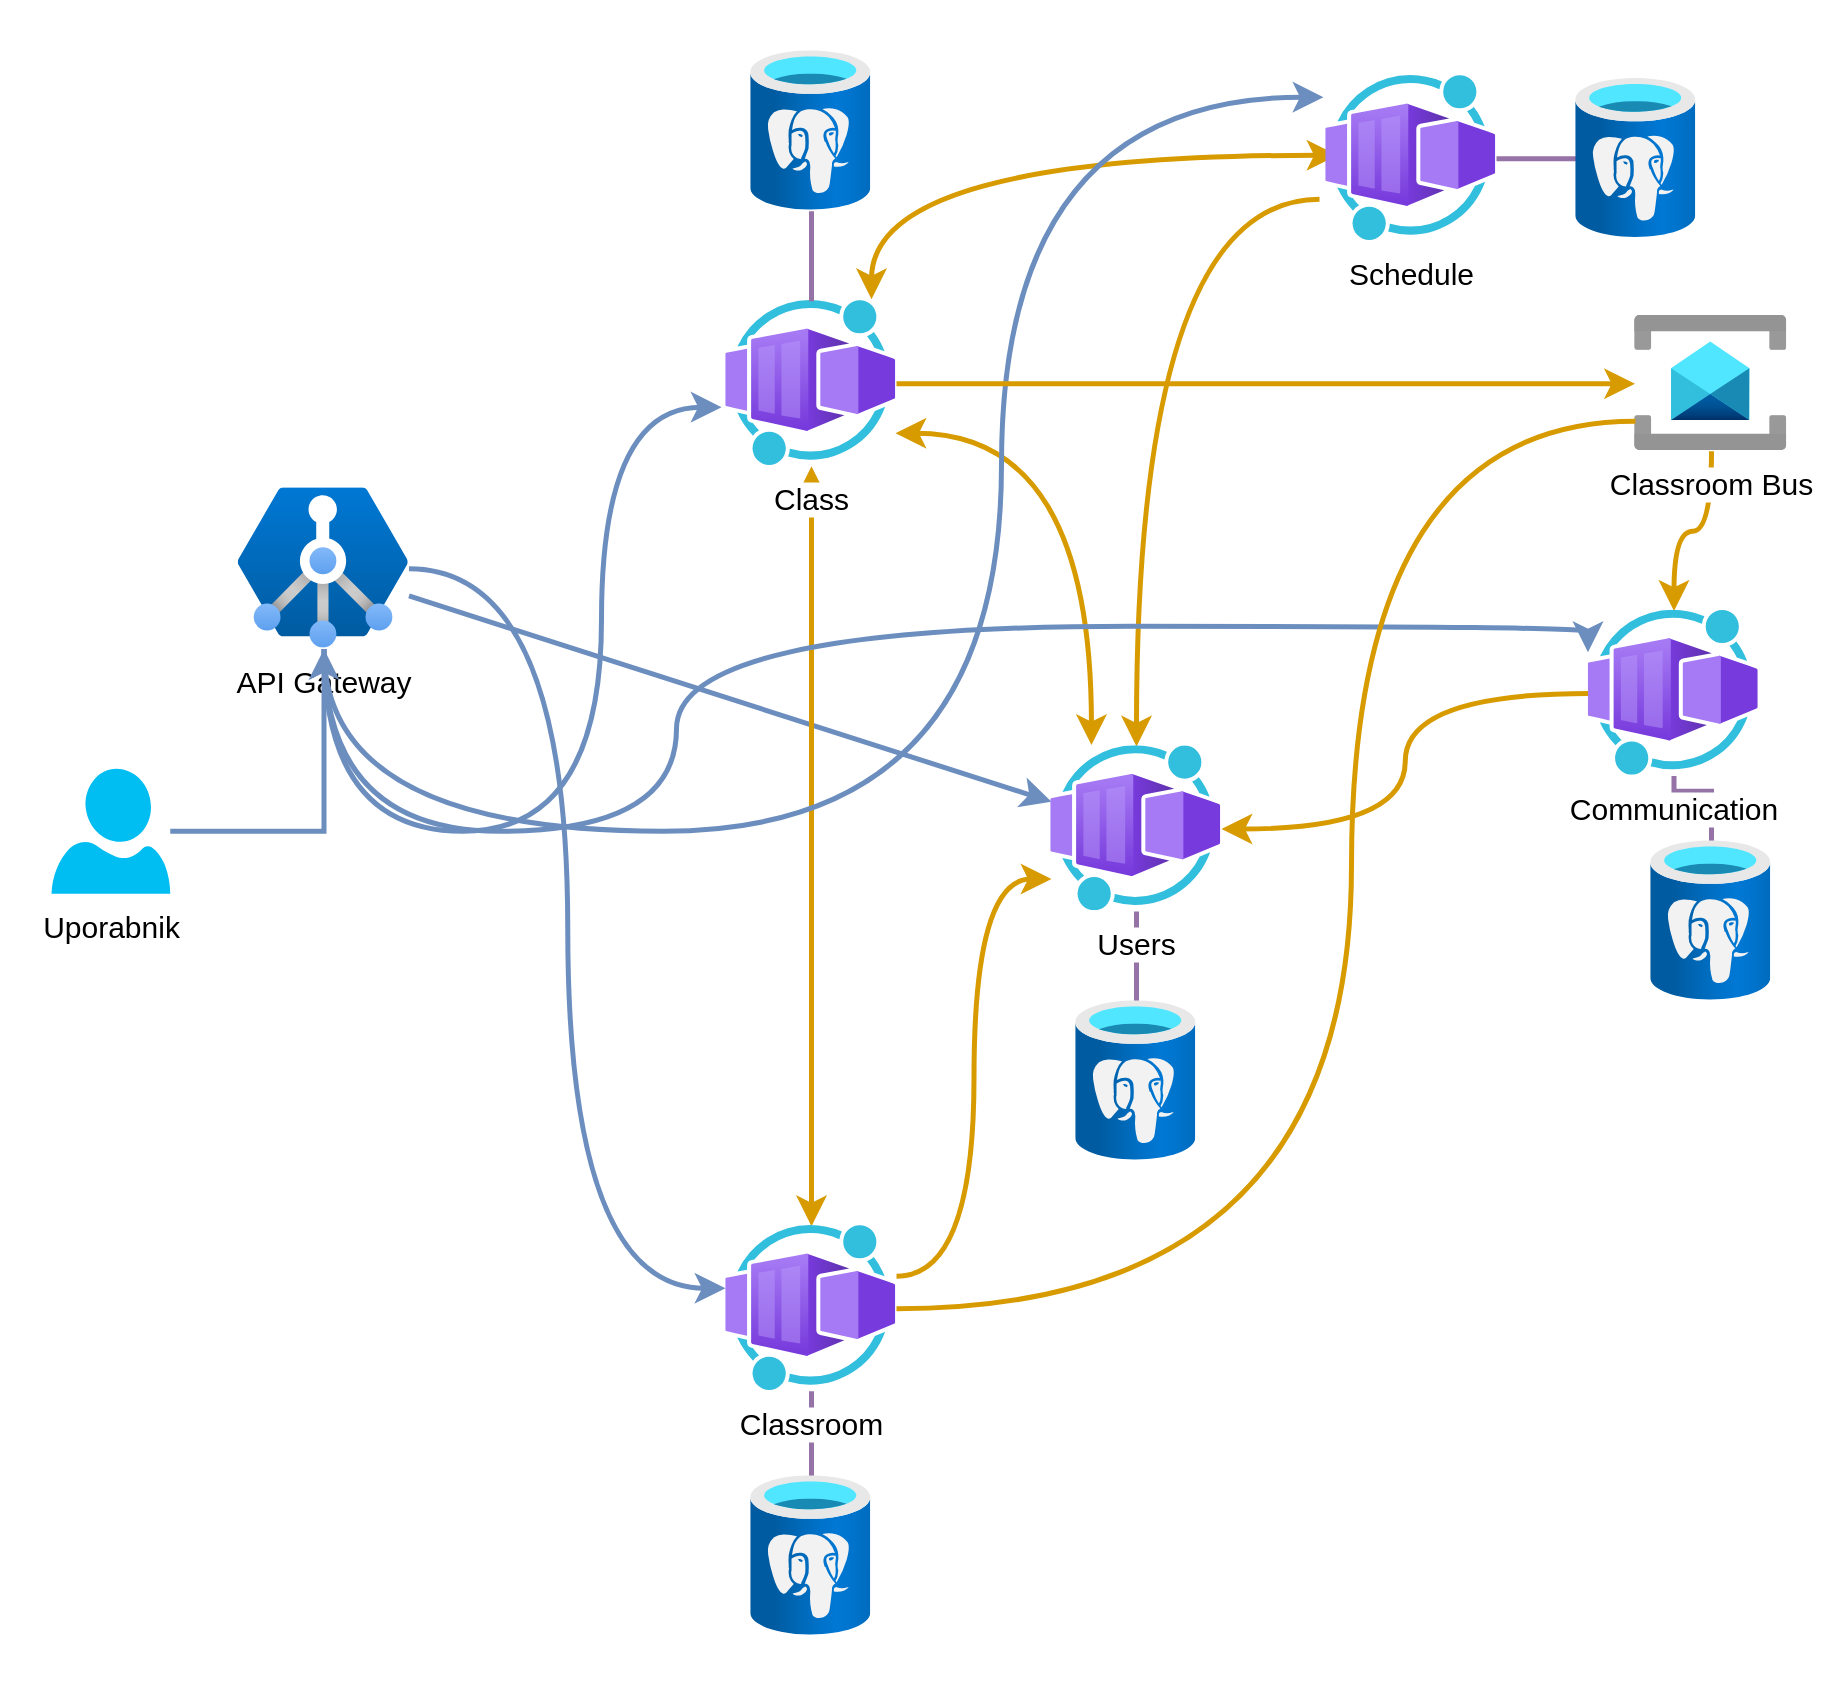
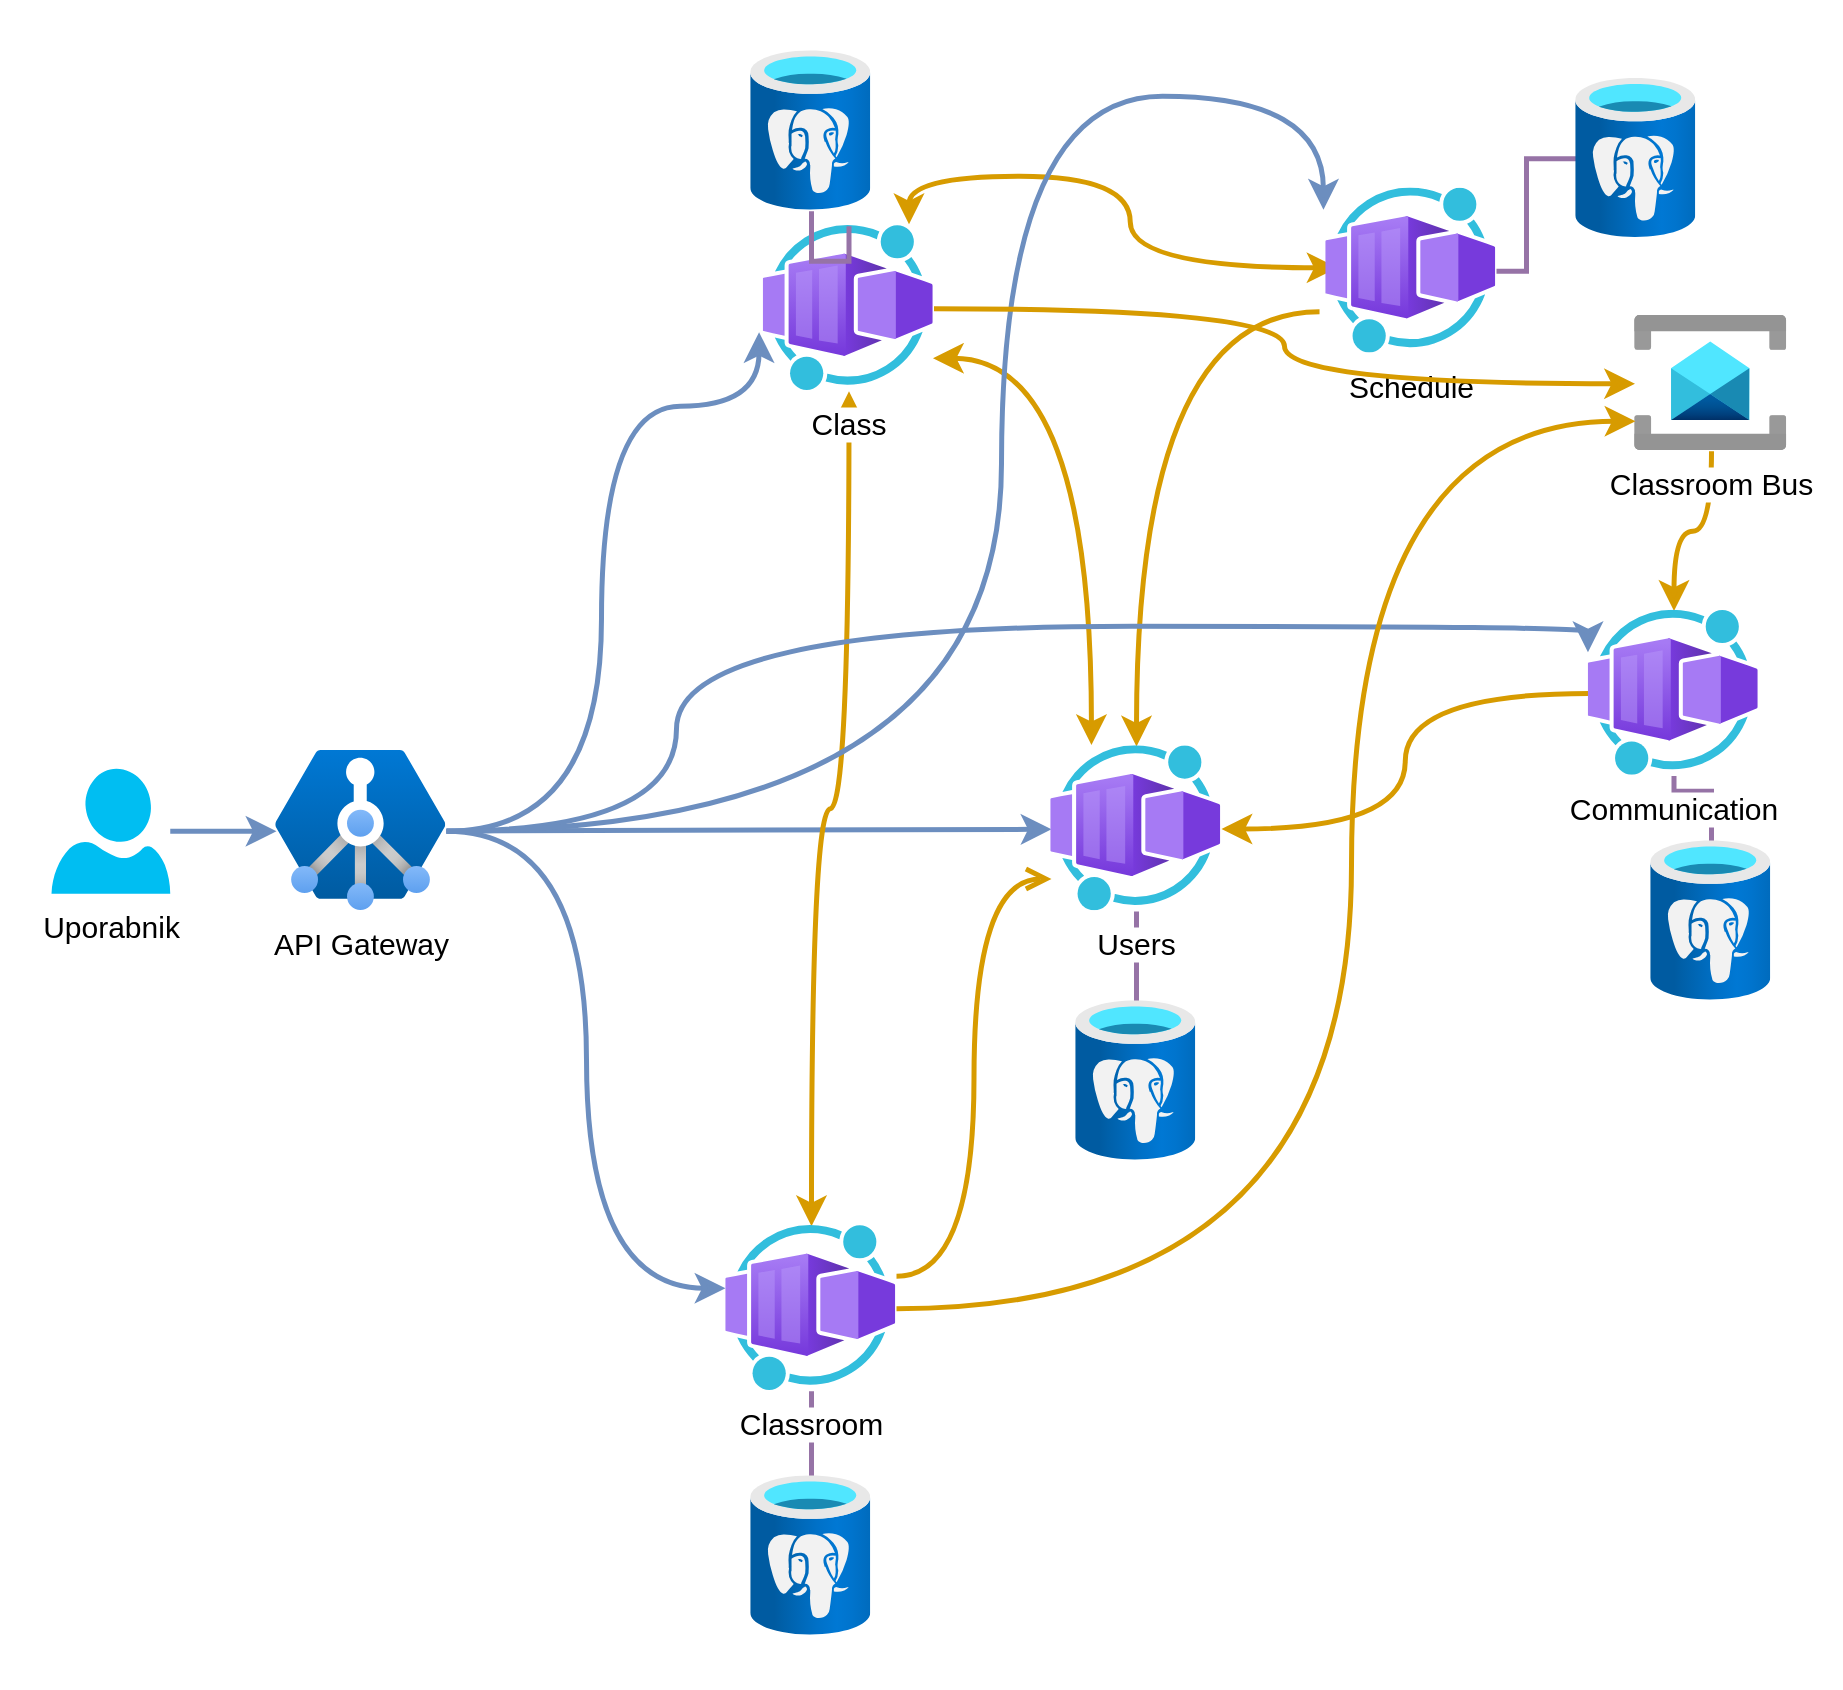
(1411, 159) -> (1411, 271)
(811, 384) -> (849, 309)
(1473, 476) -> (1460, 479)
(324, 569) -> (361, 831)
(988, 931) -> (990, 931)
